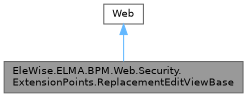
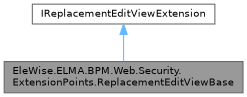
(124, 14) -> (124, 14)
